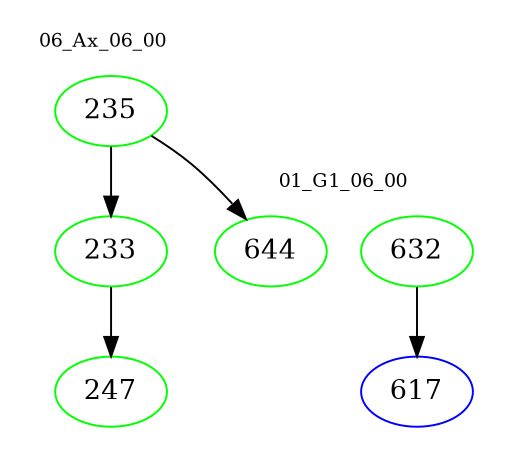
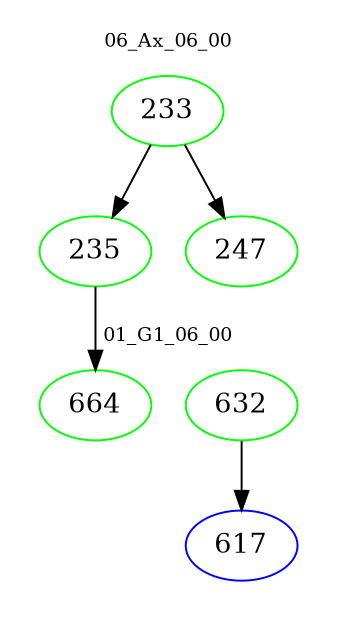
(111, 172) -> (136, 172)
(271, 251) -> (95, 405)
